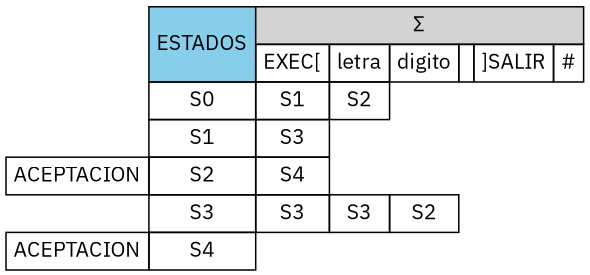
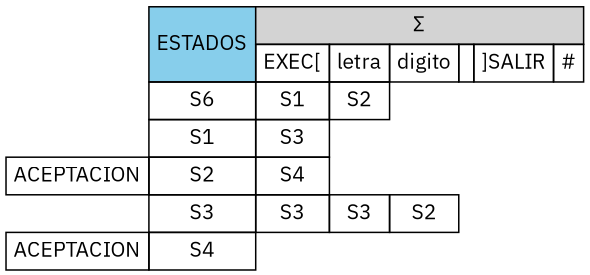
(202, 100) -> (202, 100)
